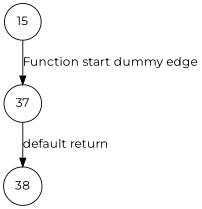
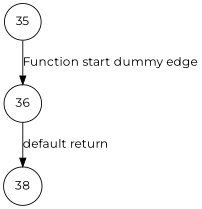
(23, 22) -> (23, 22)
(23, 104) -> (23, 104)
